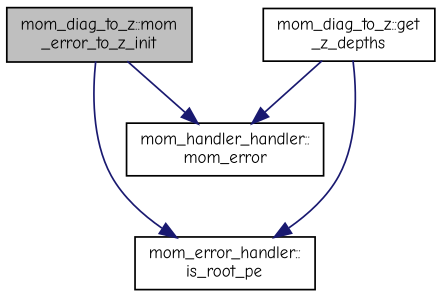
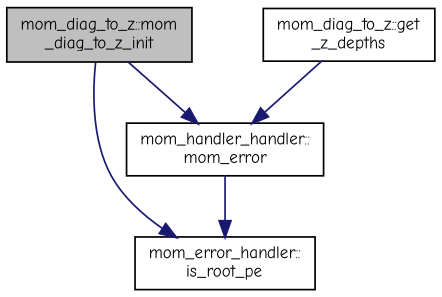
(99, 35) -> (99, 35)
(347, 155) -> (225, 198)
